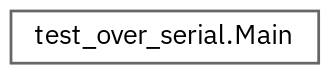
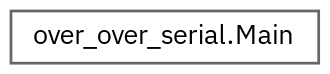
(165, 37) -> (165, 37)
